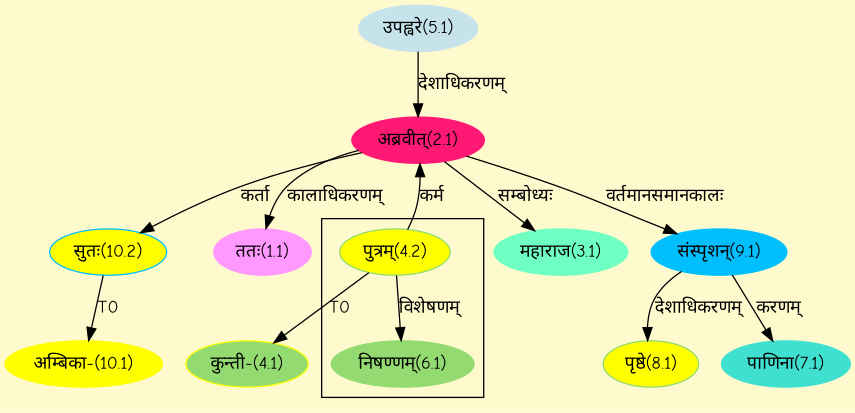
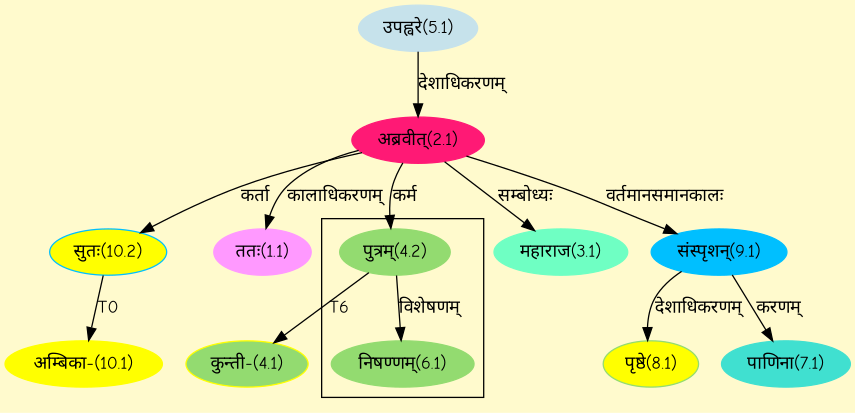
(417, 204) -> (392, 188)
(395, 252) -> (395, 252)
(340, 308) -> (340, 308)
